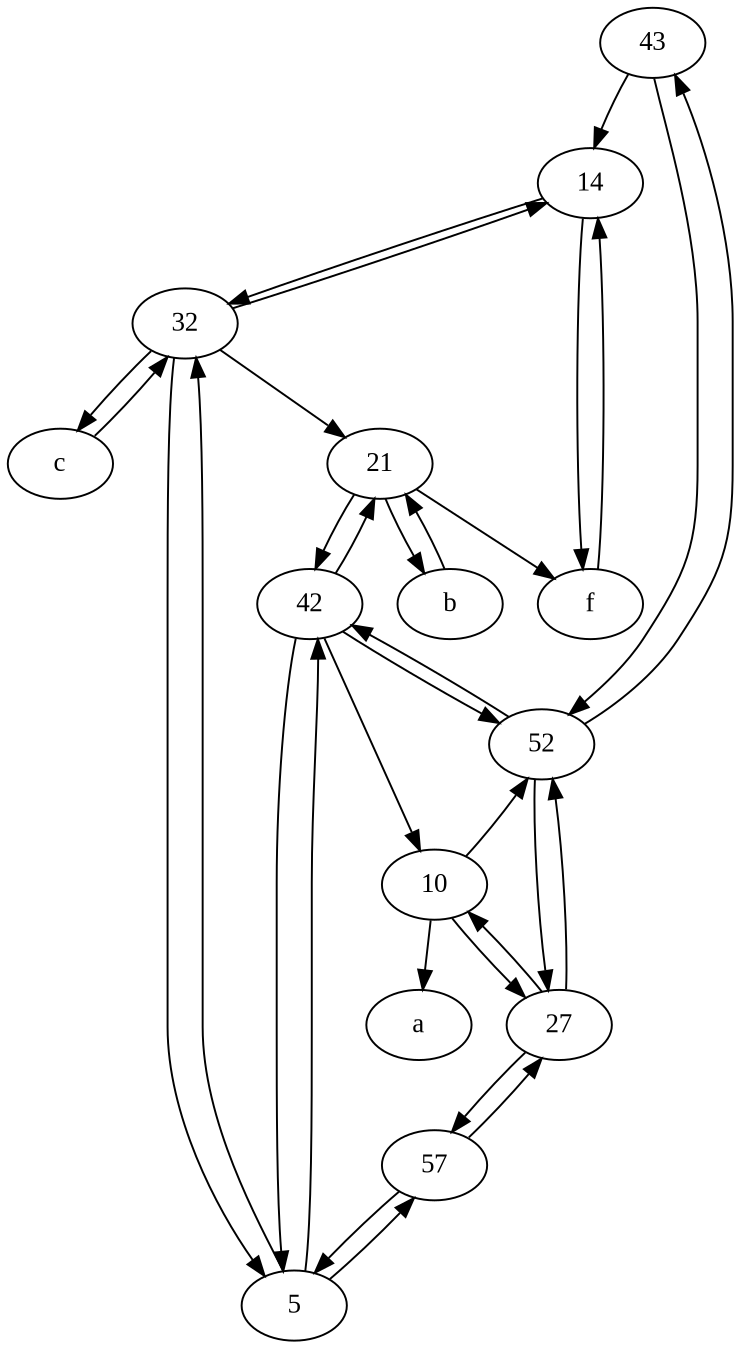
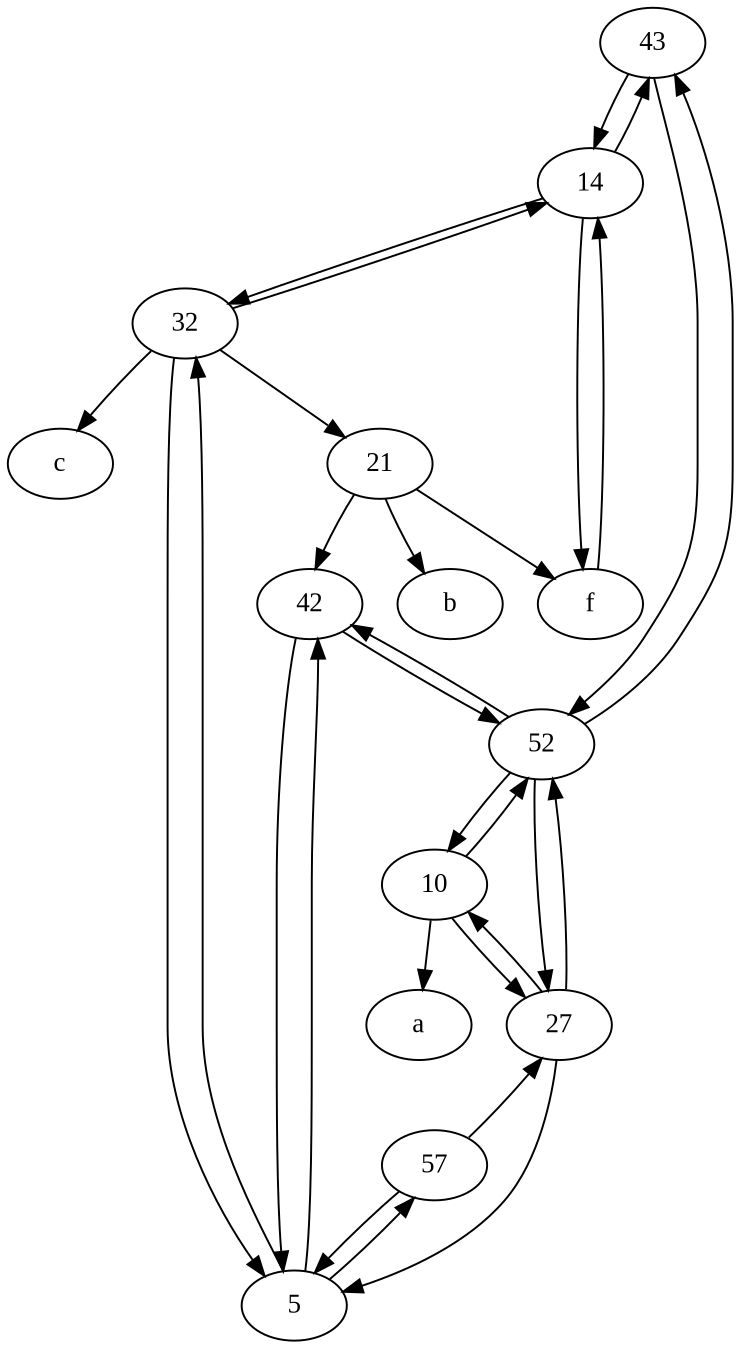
none -> (629, 125)
(125, 405) -> none
(431, 540) -> none
(352, 545) -> none
(368, 735) -> (484, 803)
(494, 1084) -> (499, 1206)
